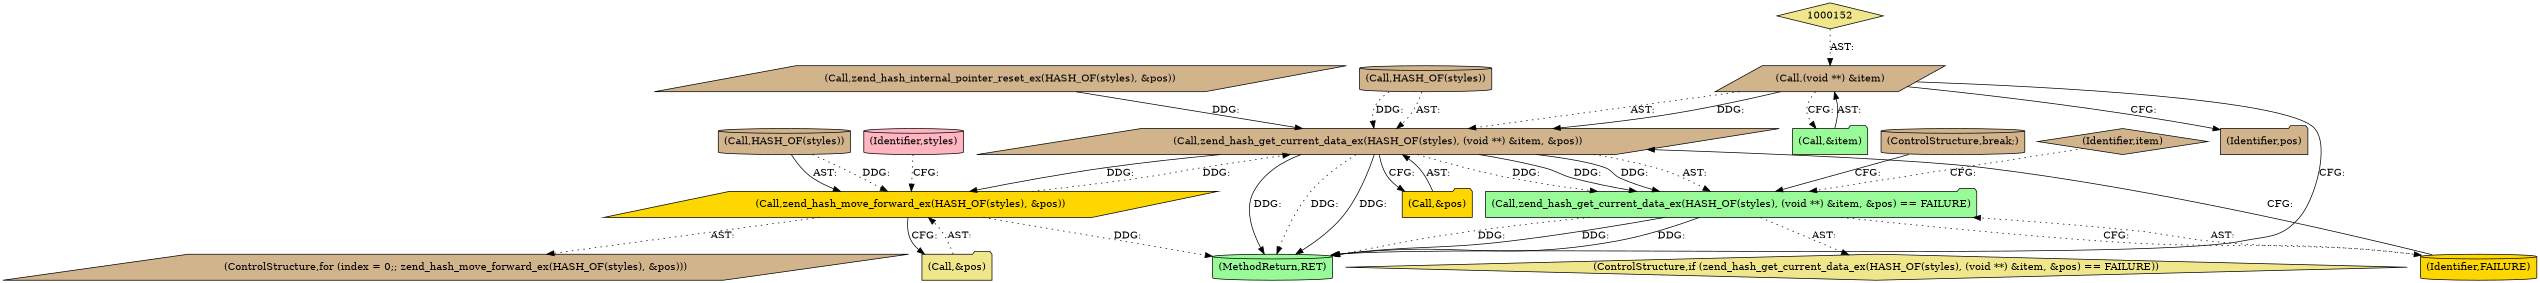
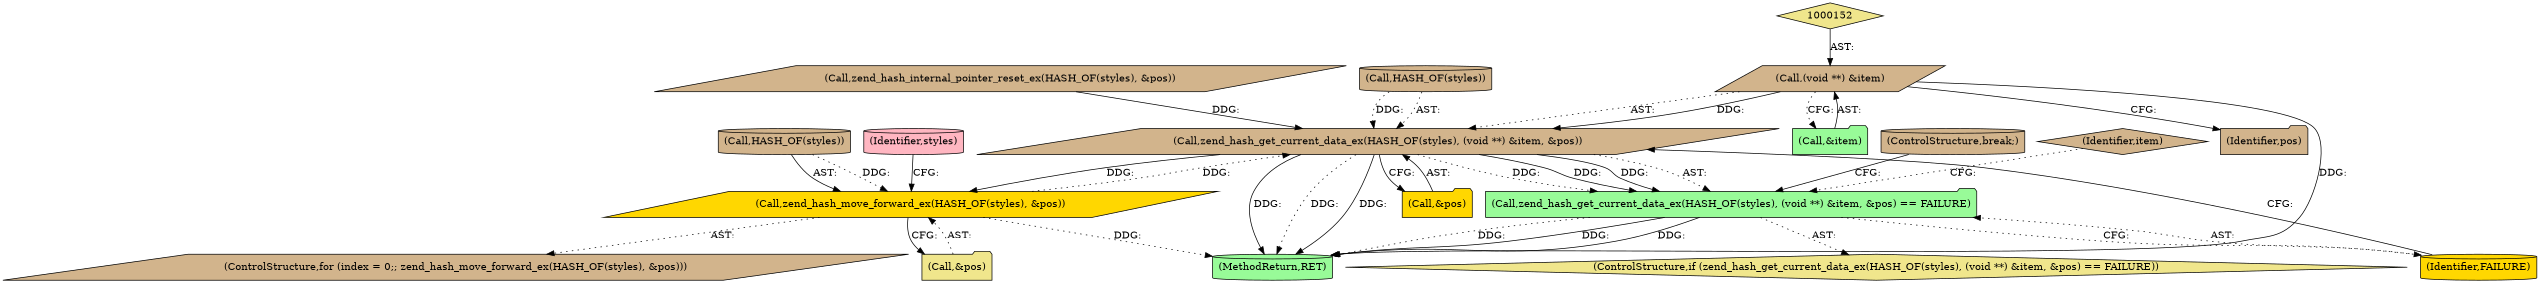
(1830, 44) -> (1830, 44)
(912, 169) -> (912, 169)
(2334, 173) -> (2335, 173)
